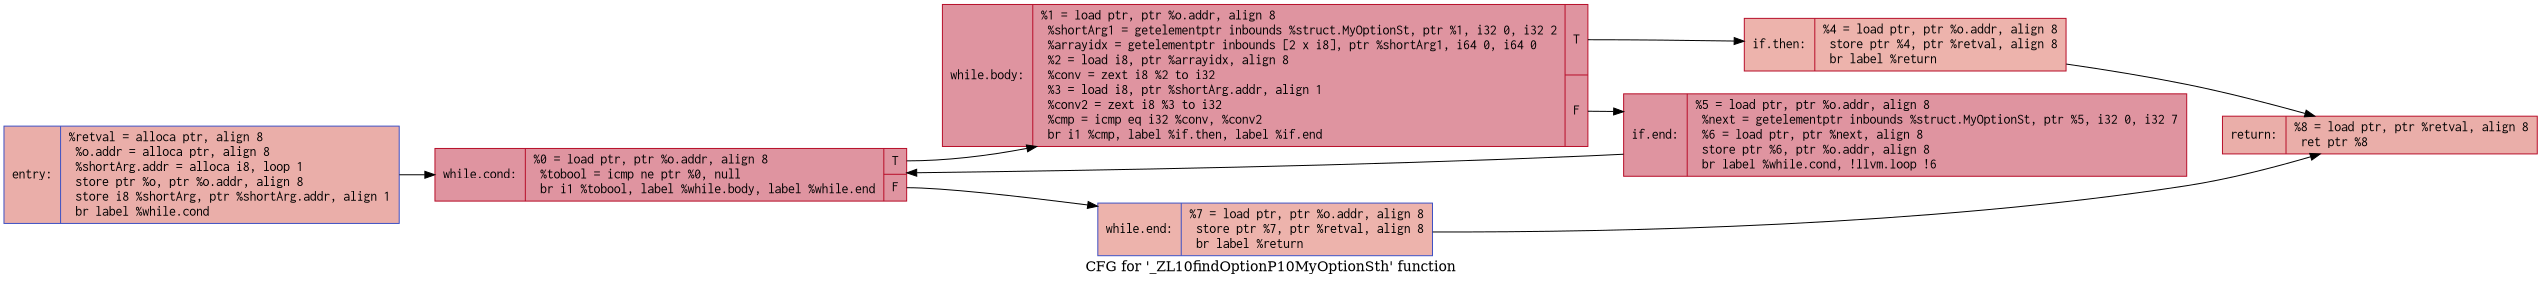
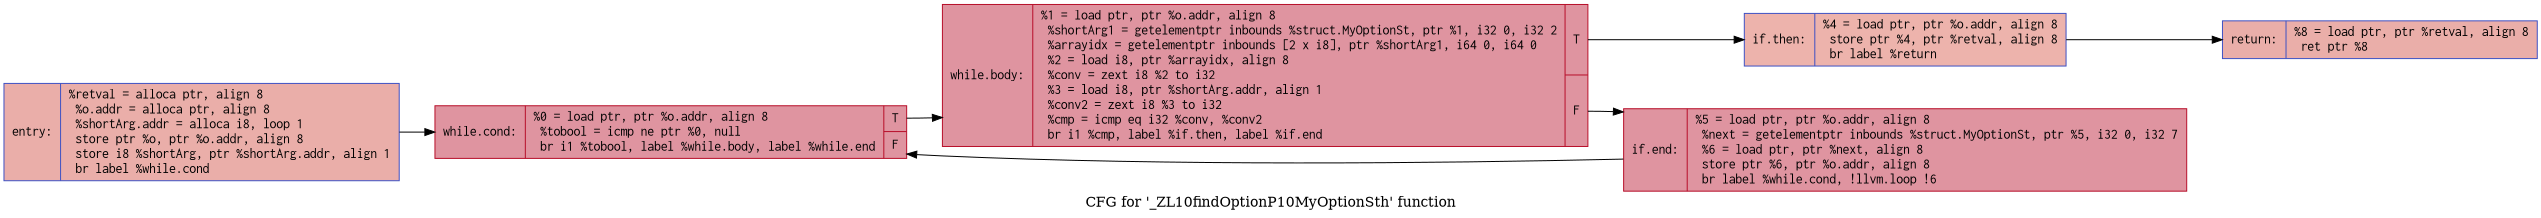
(1905, 45) -> (1905, 40)
(2380, 135) -> (2380, 40)
(1265, 229) -> none
